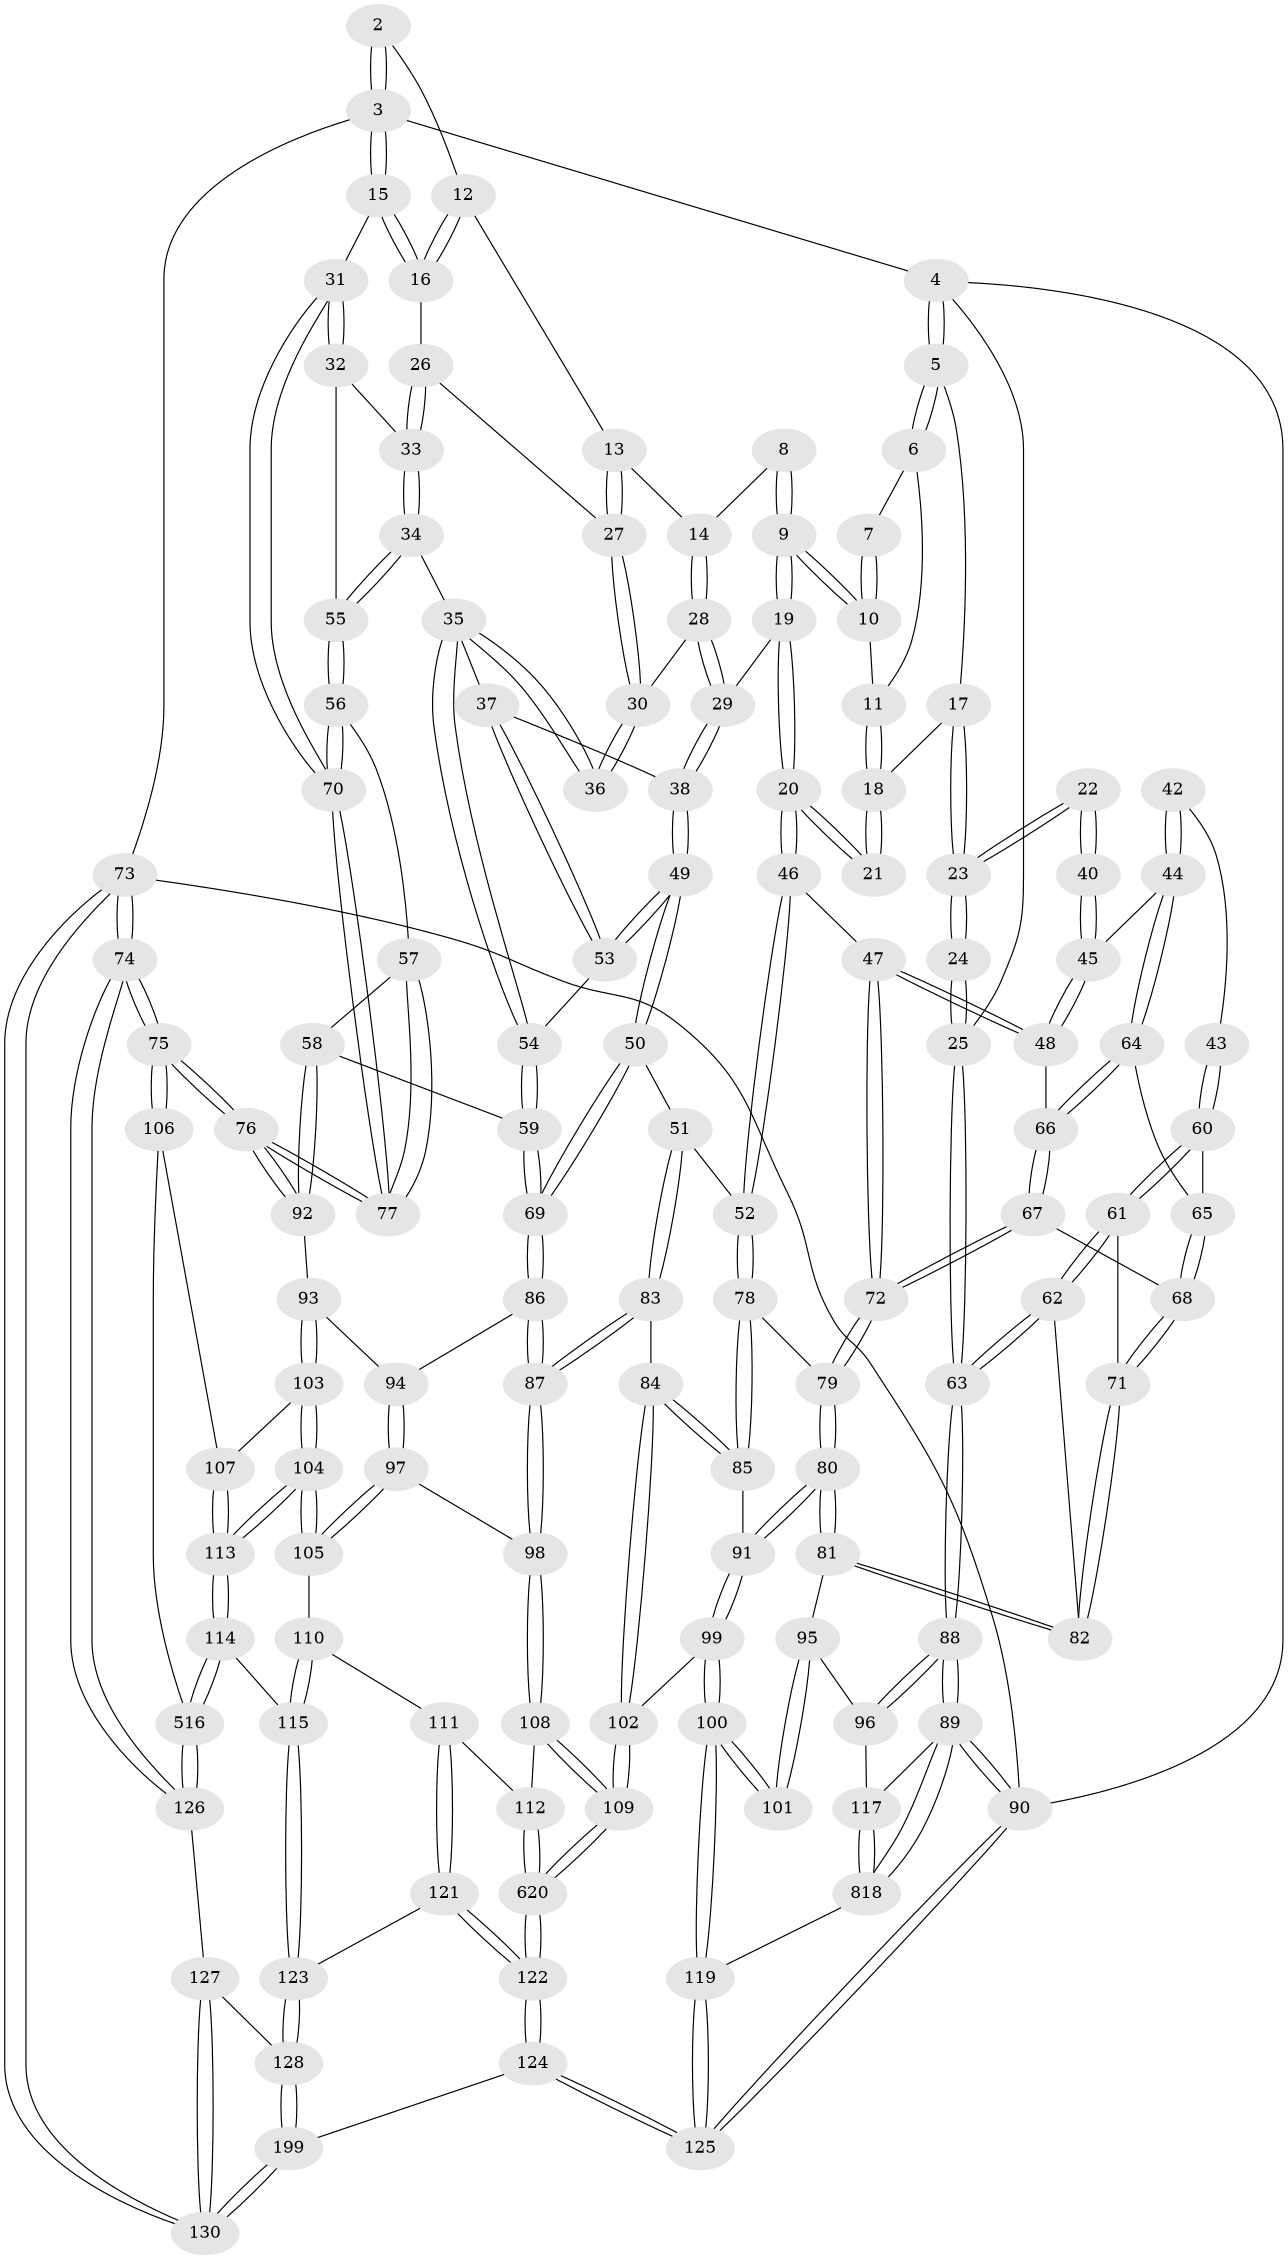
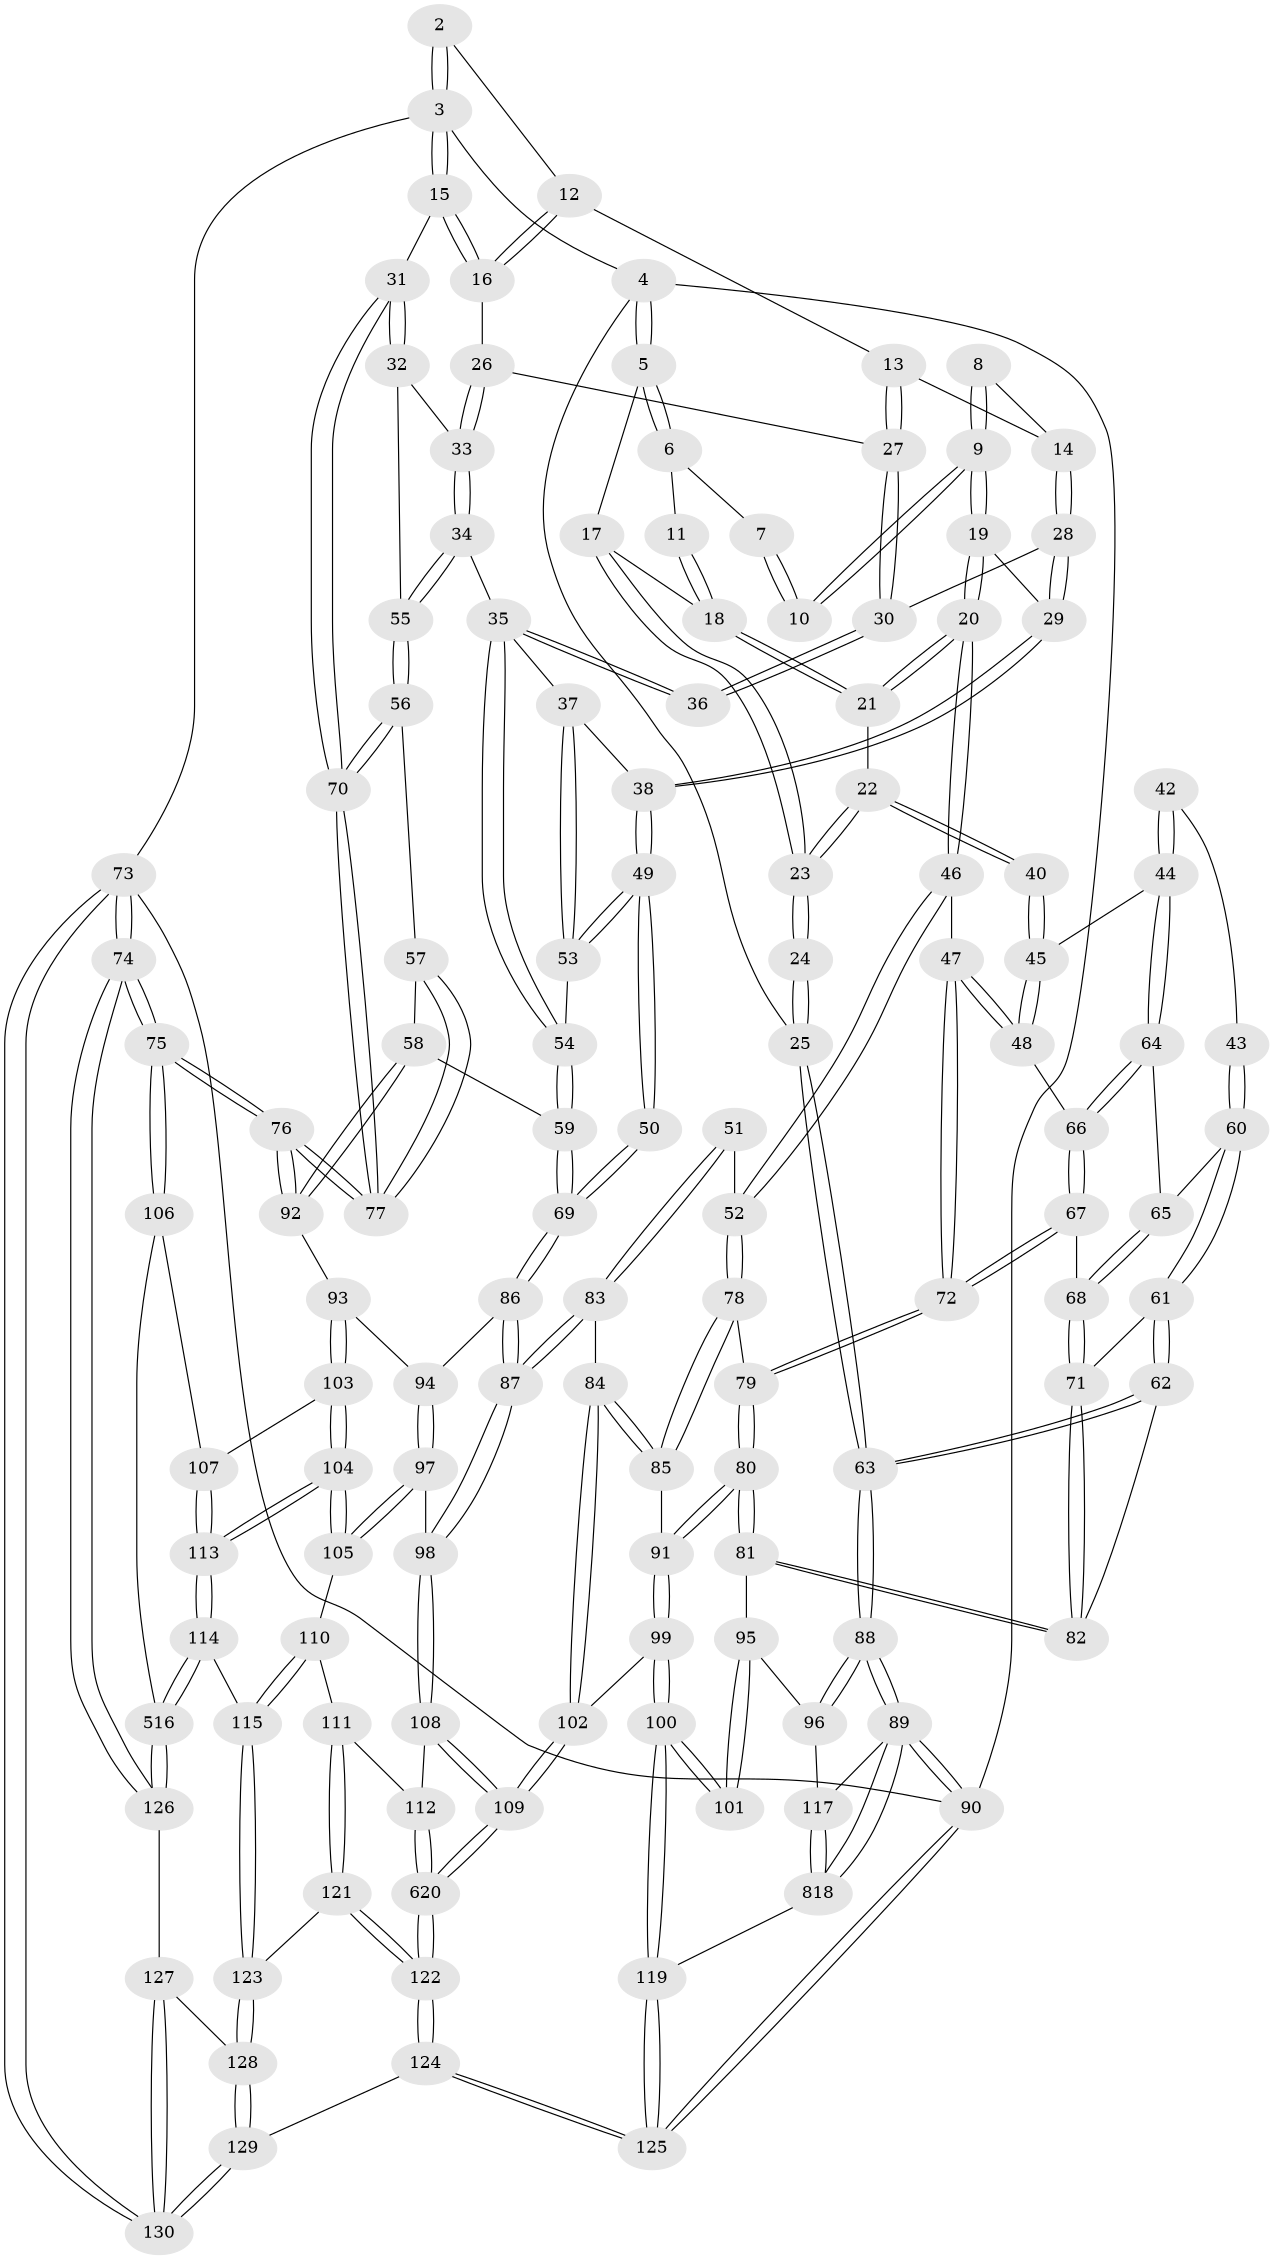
(871, 663) -> none
none -> (868, 755)
(658, 1087) -> none
(289, 2148) -> (243, 2148)
